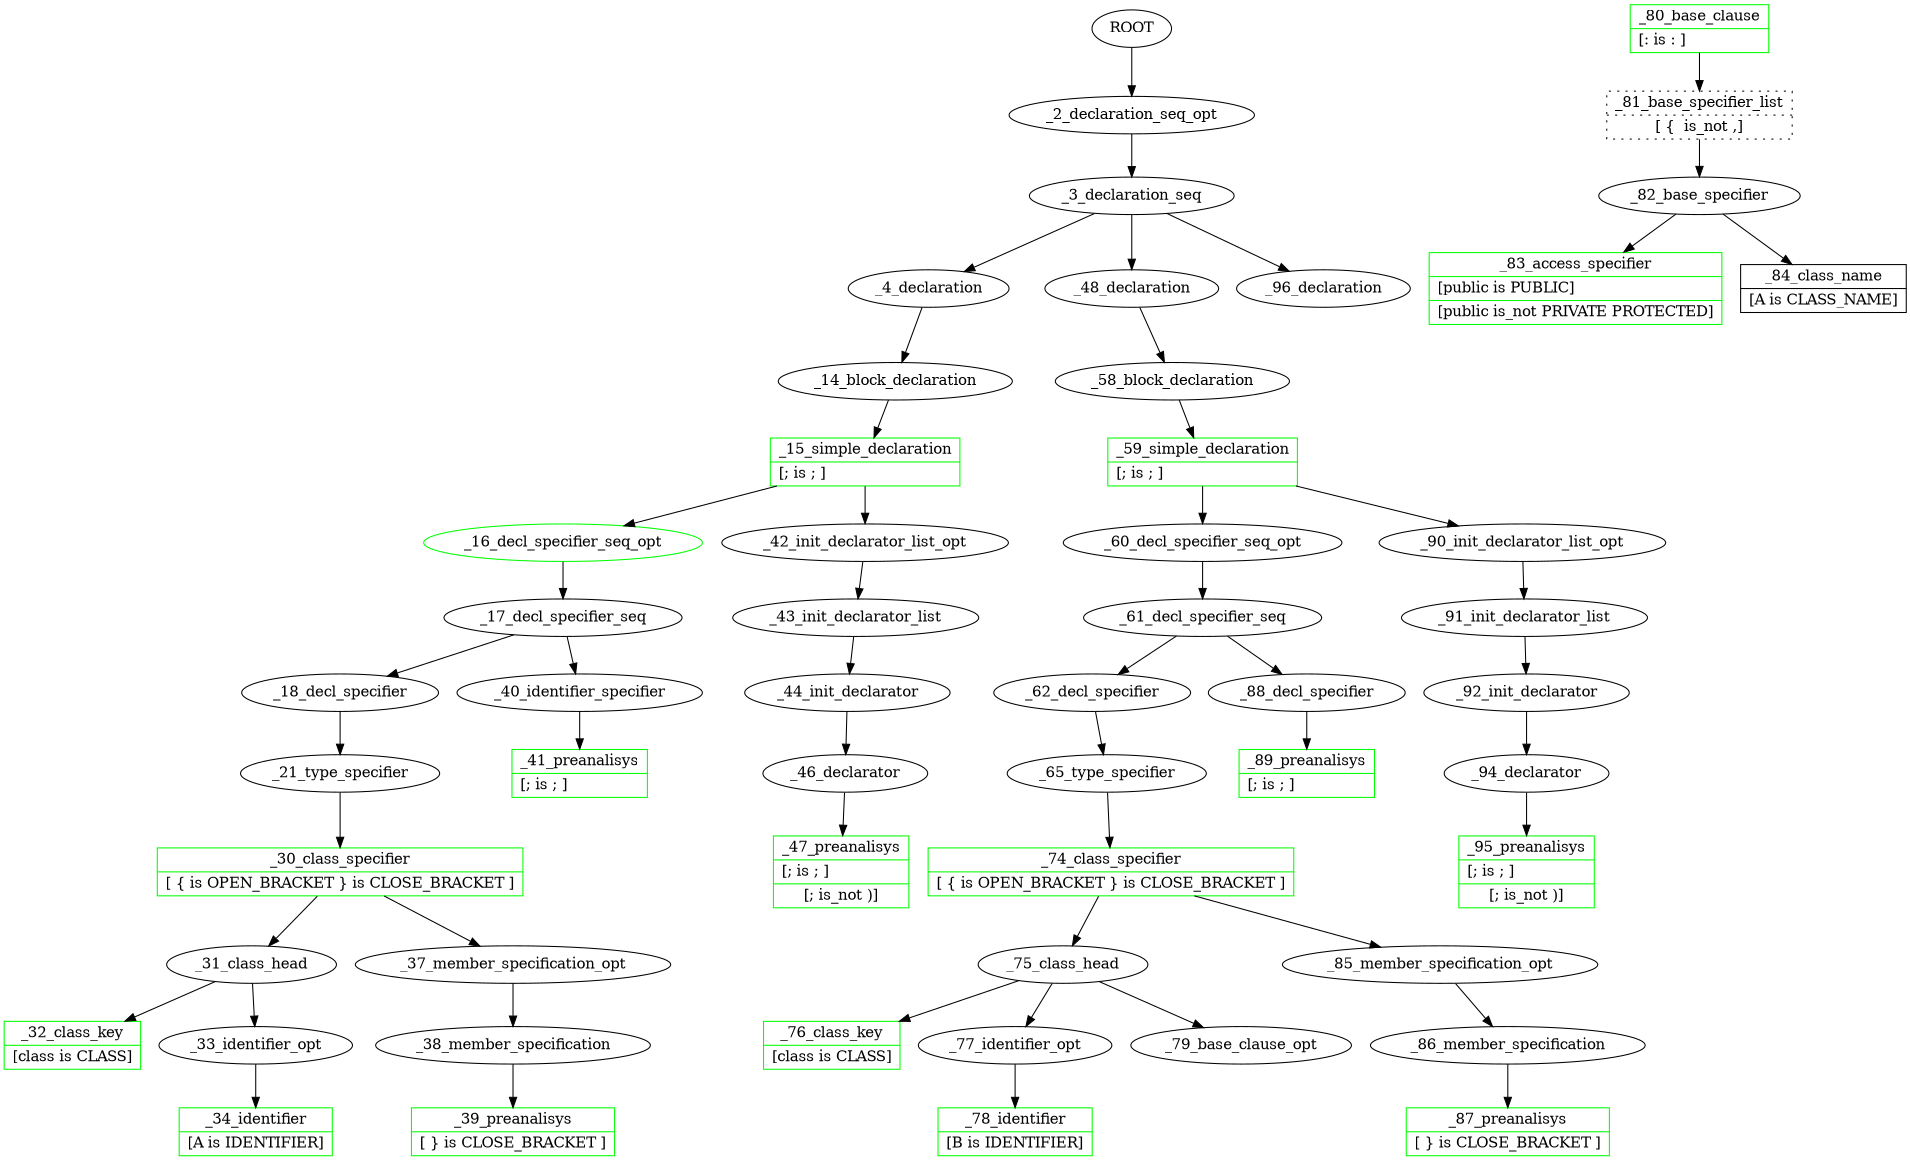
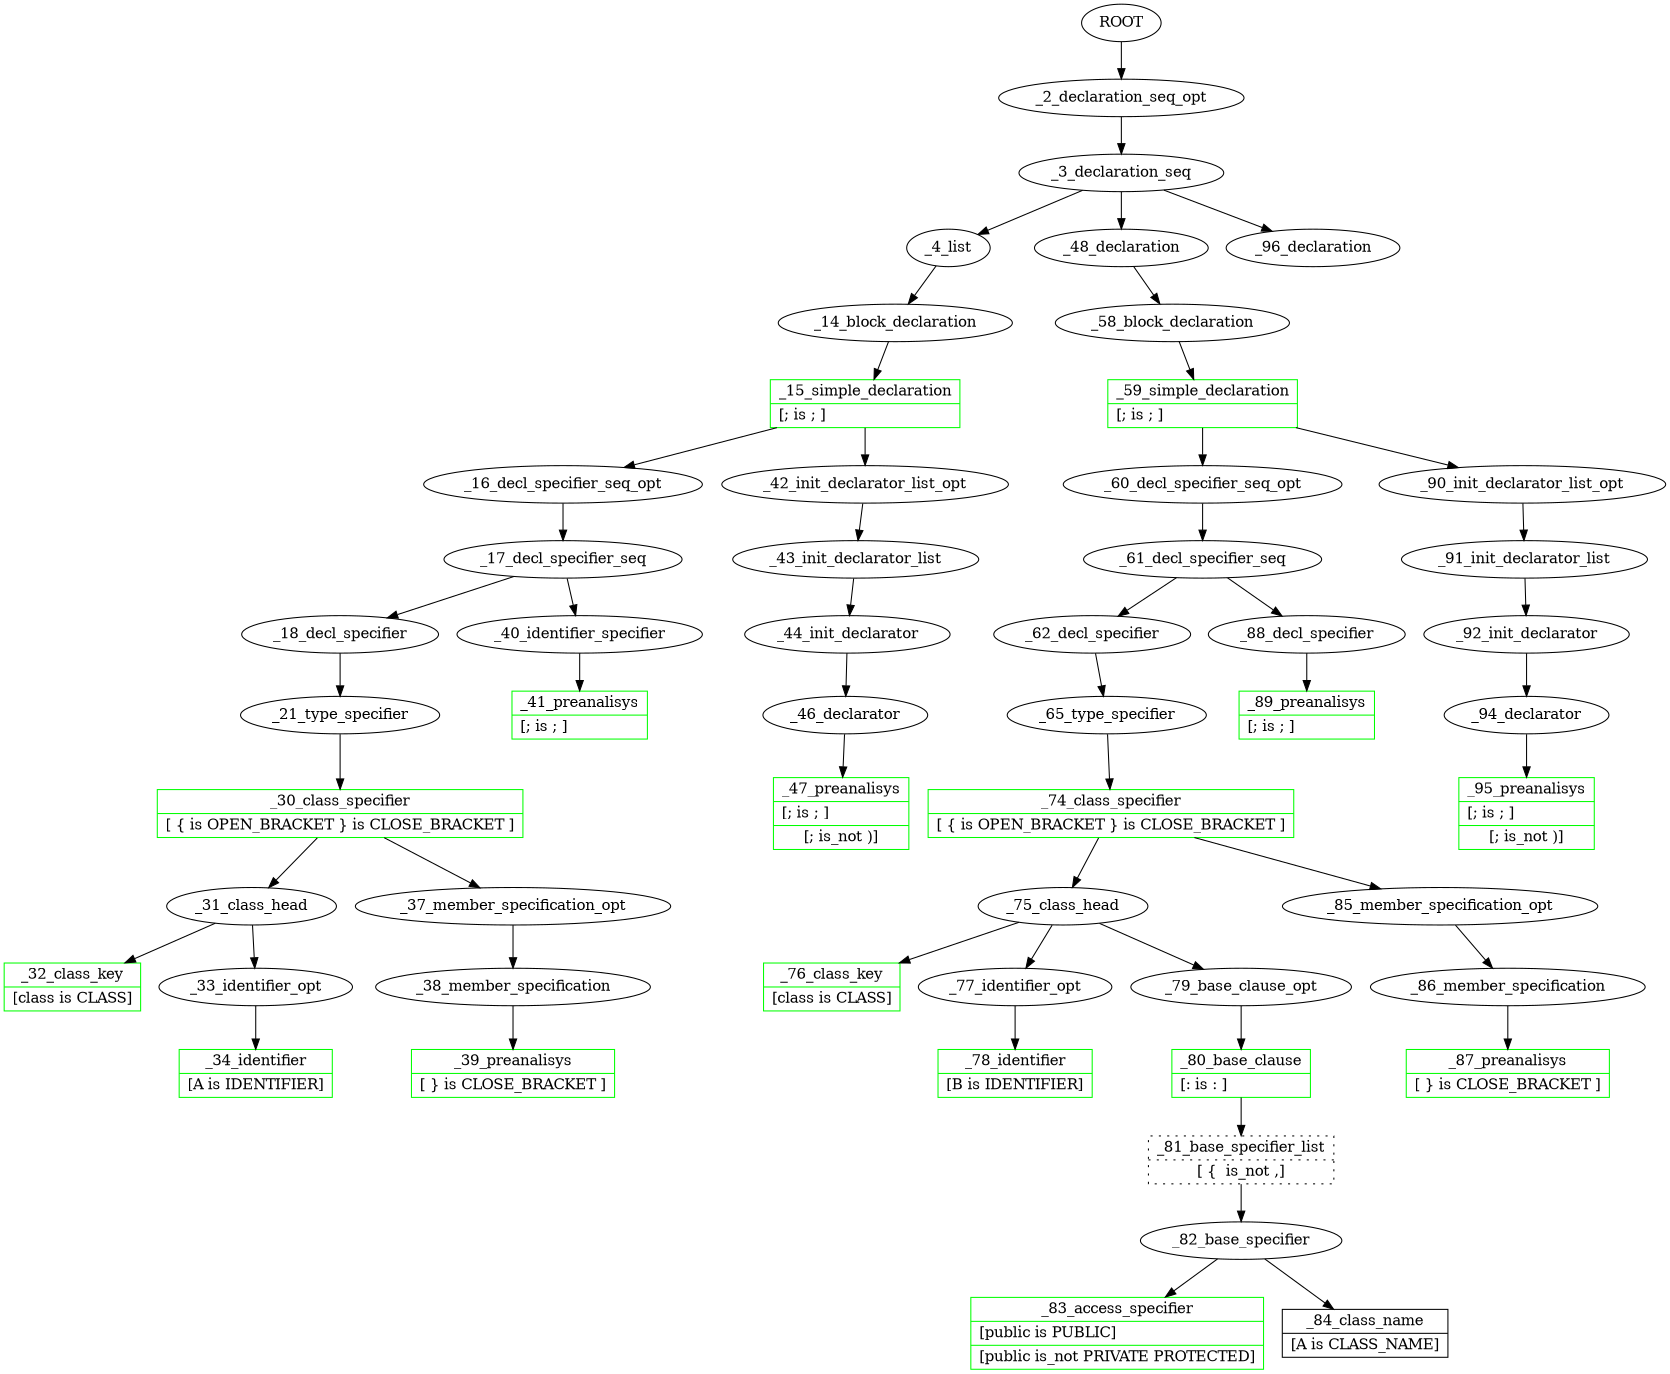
(929, 289) -> (948, 248)
(563, 543) -> (563, 484)
none -> (1241, 1022)
